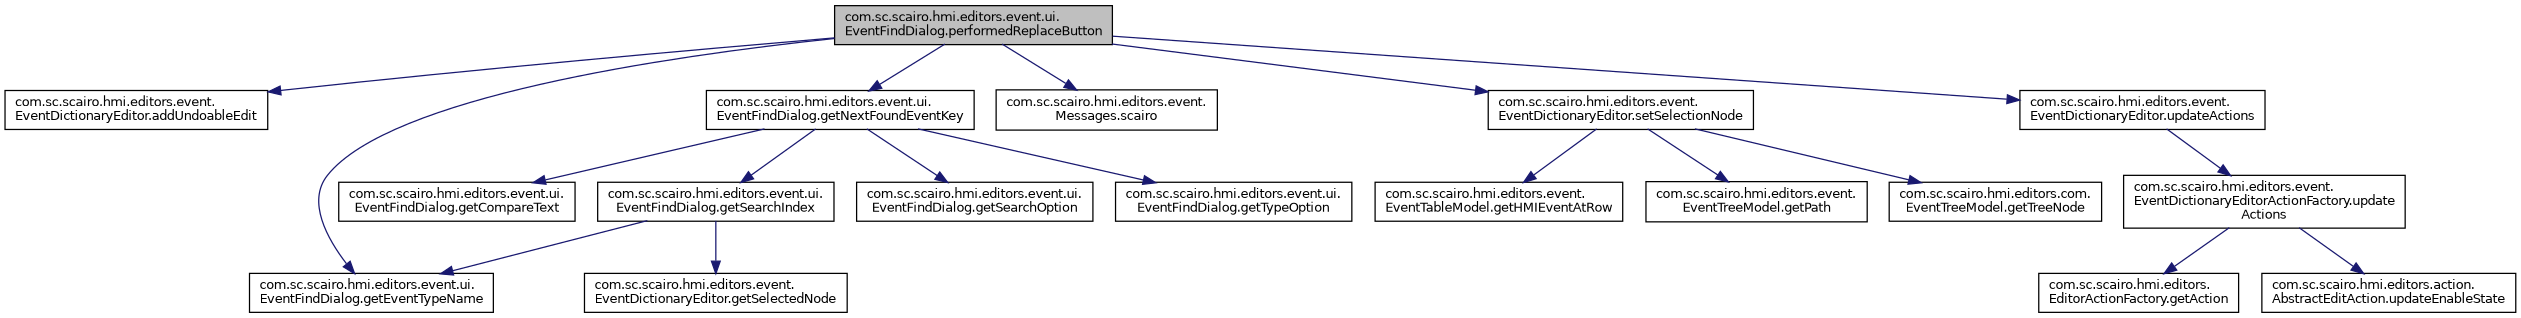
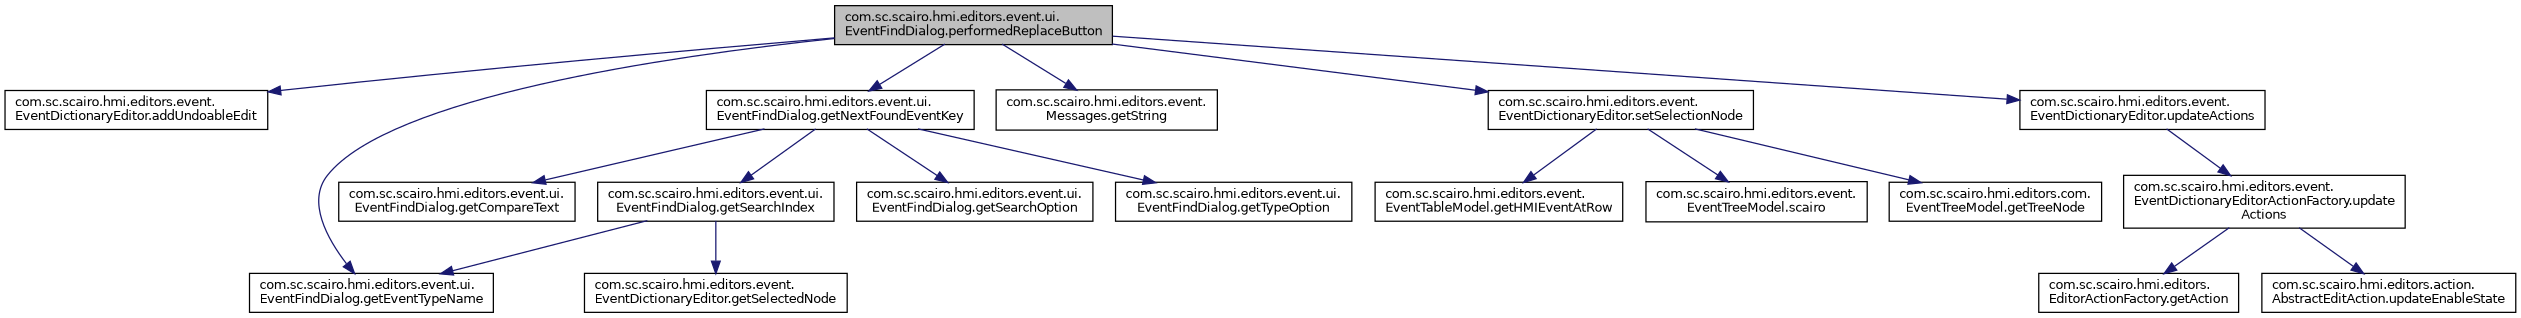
(1107, 110) -> (1107, 110)
(1757, 202) -> (1757, 202)
